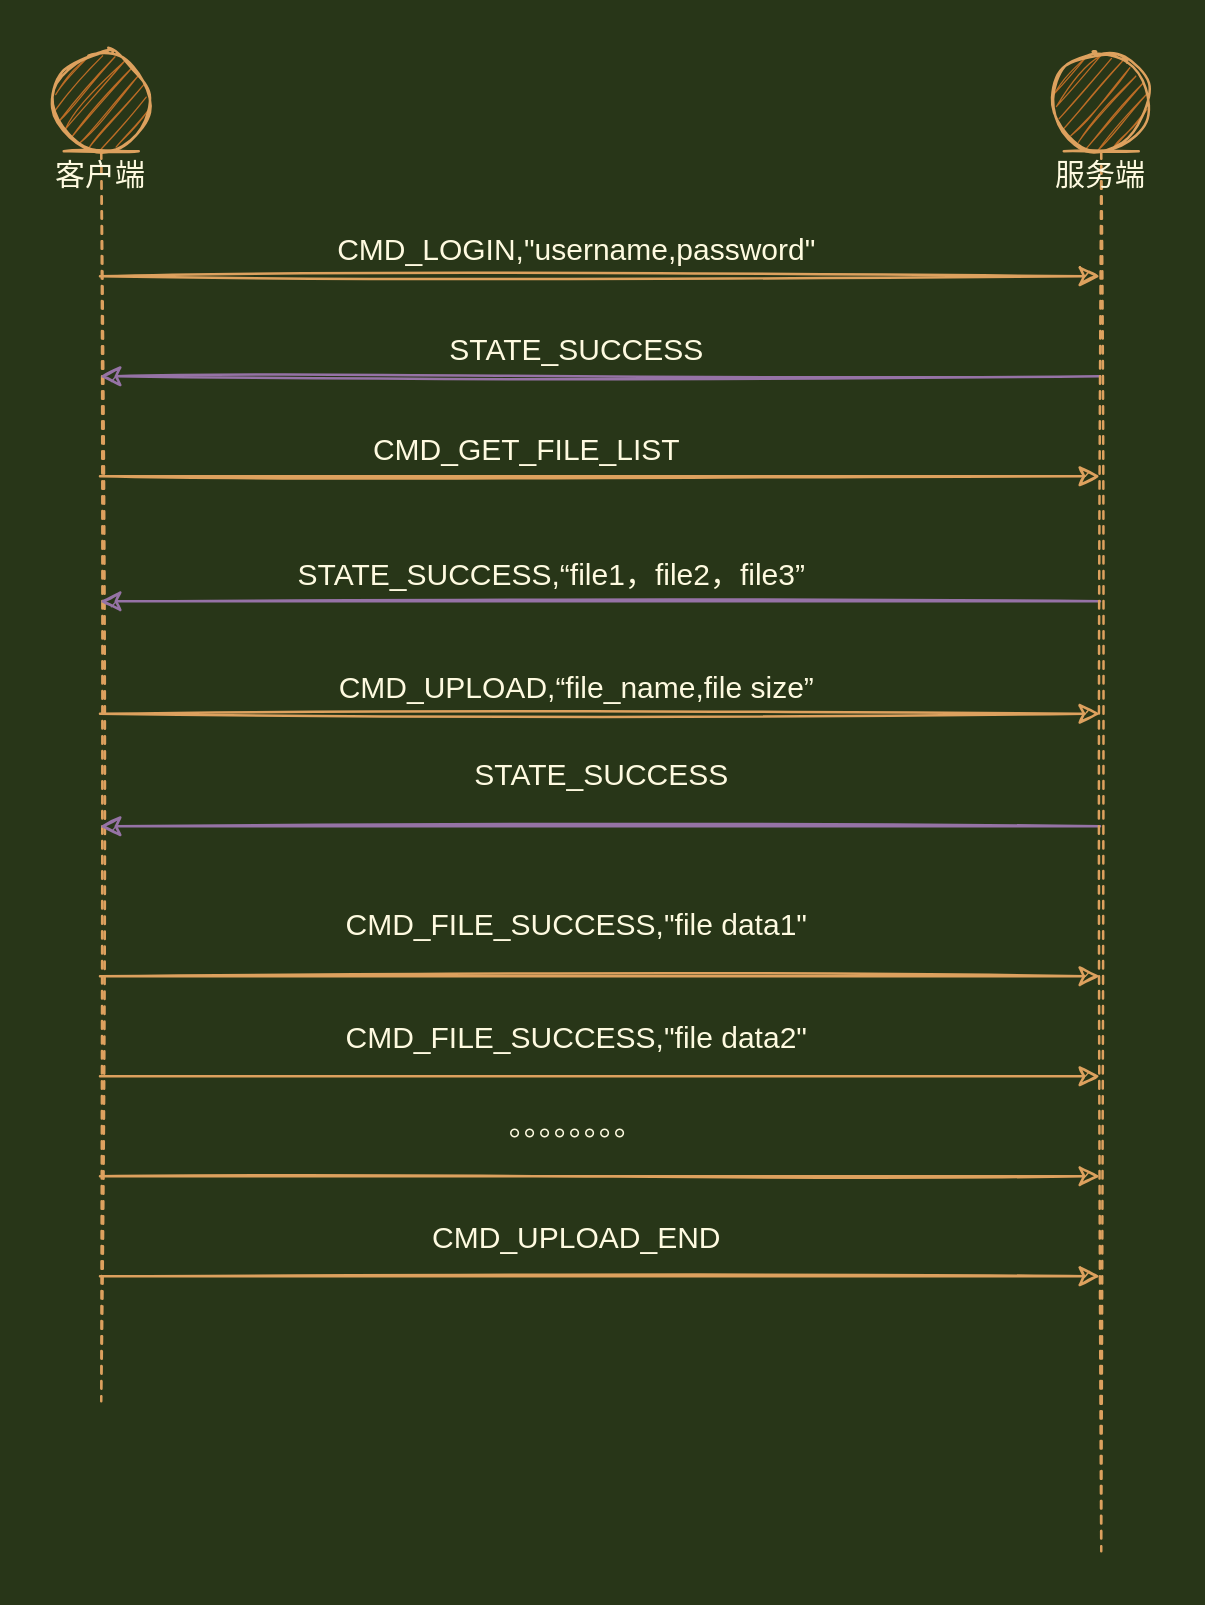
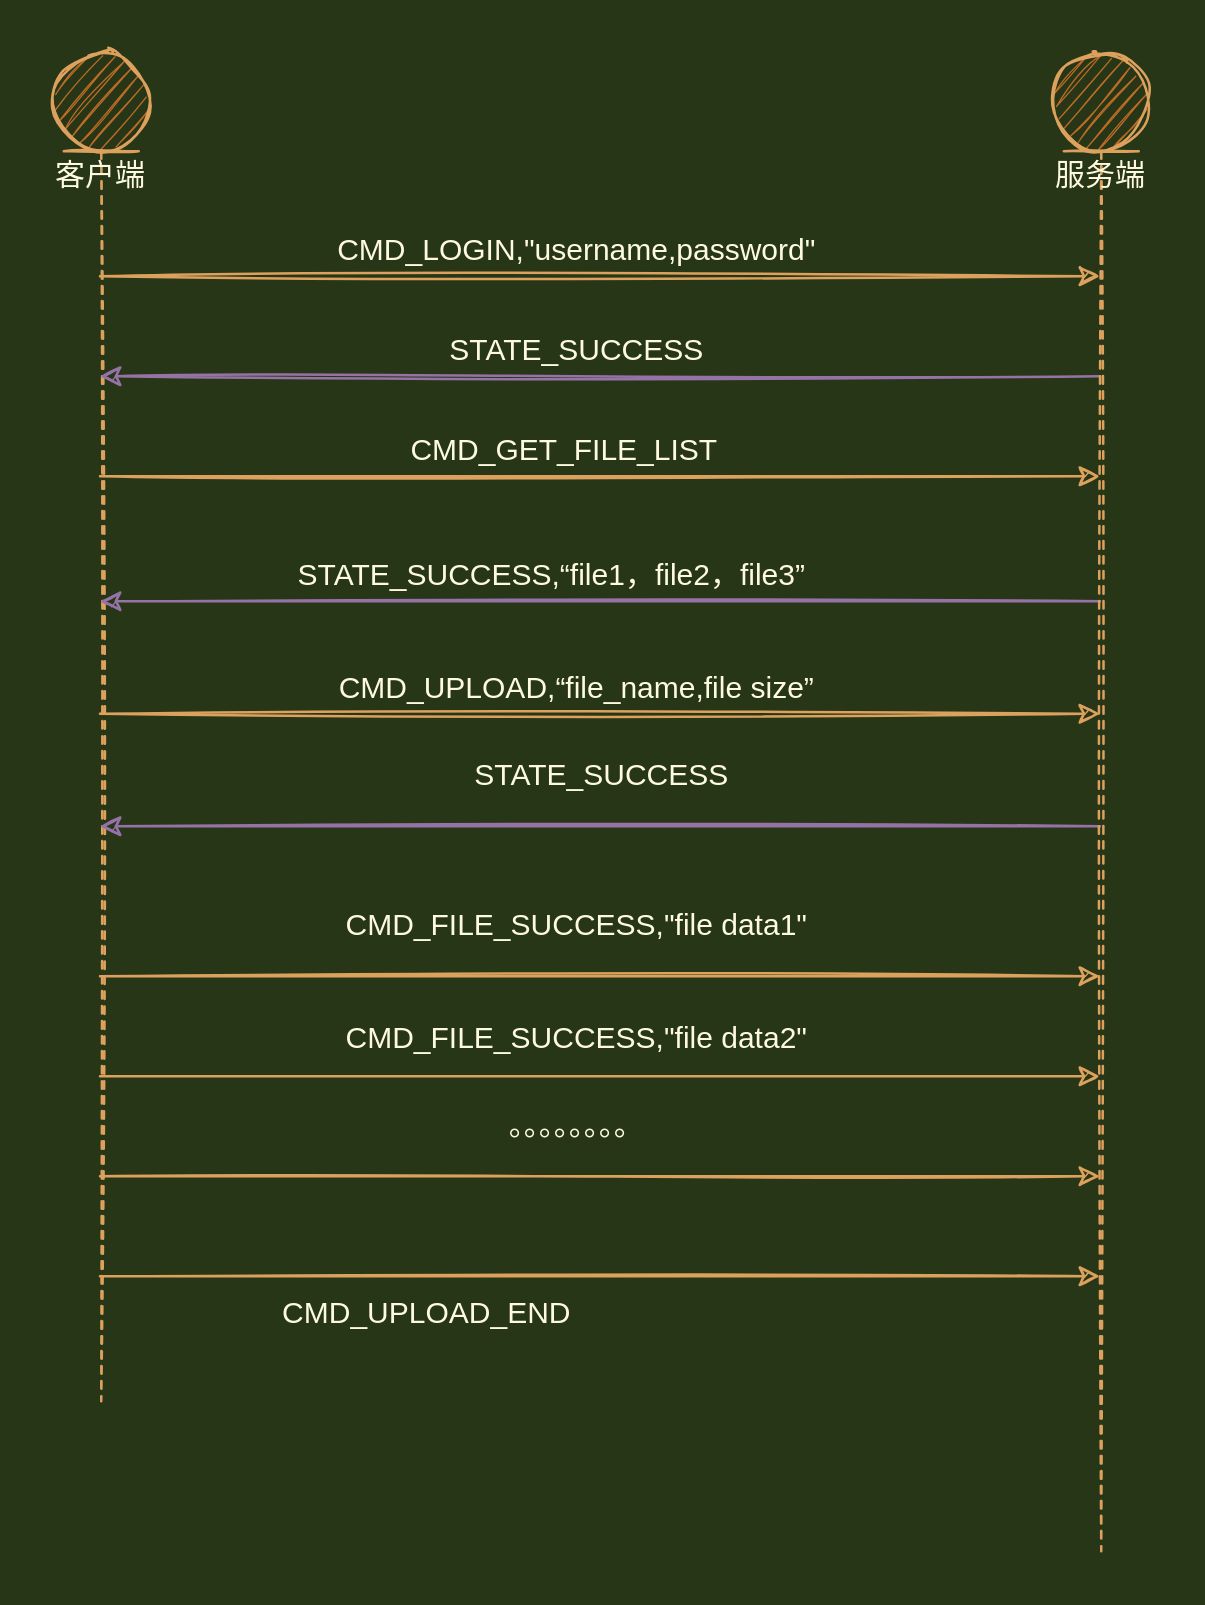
(526, 451) -> (564, 451)
(576, 1239) -> (426, 1314)
